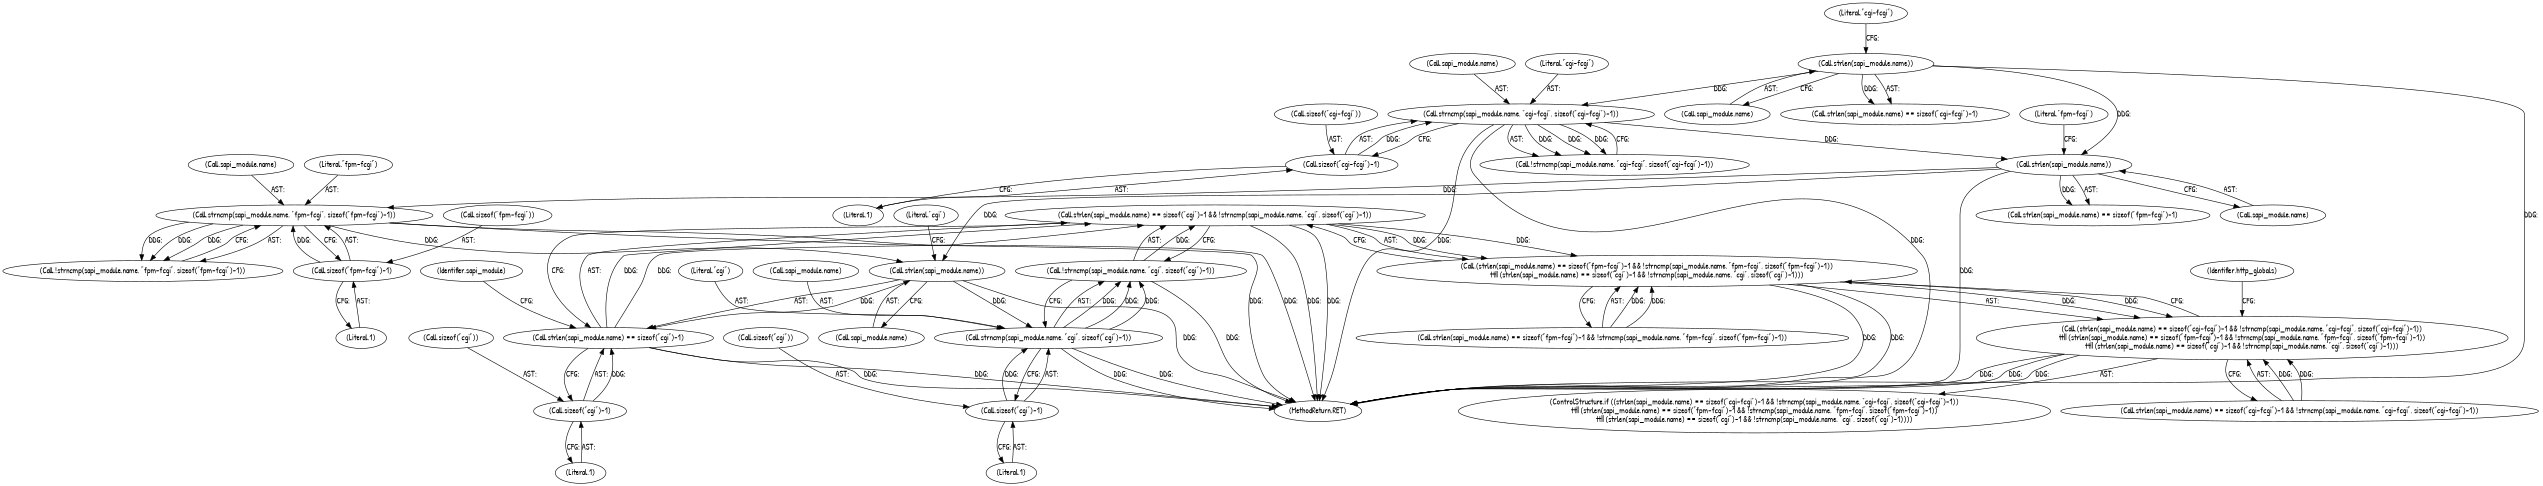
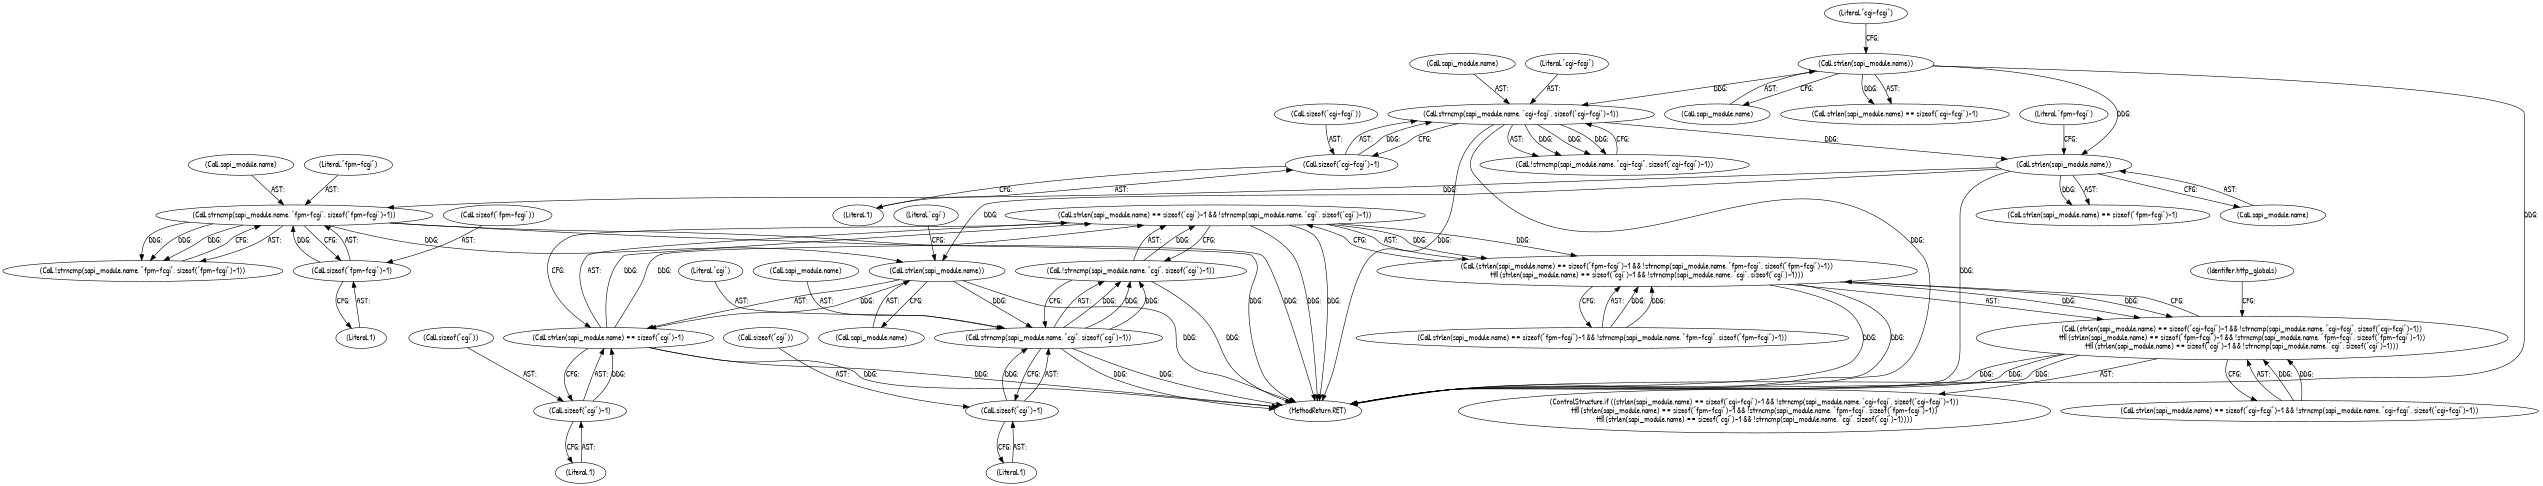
(471, 271) -> none
